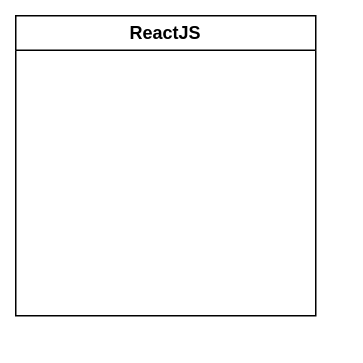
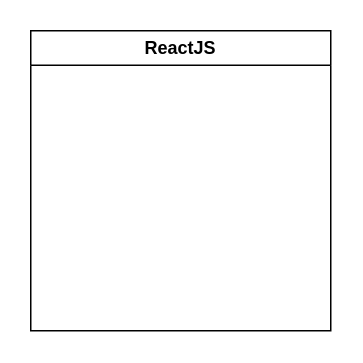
(166, 166) -> (181, 181)
